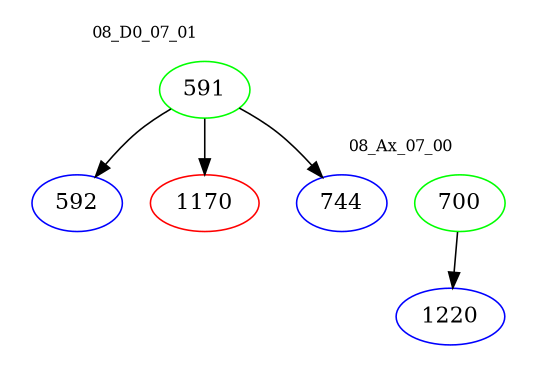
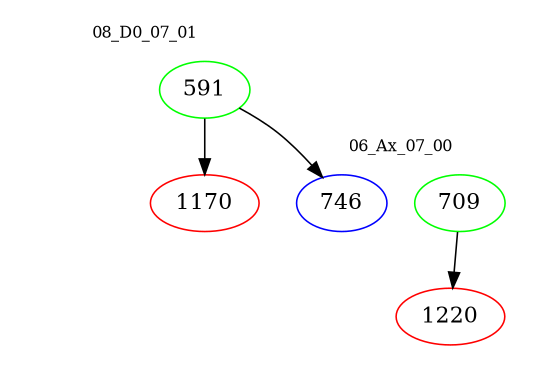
(401, 147) -> (401, 147)
(77, 203) -> none
(342, 203) -> (342, 203)
(460, 203) -> (460, 203)
(450, 317) -> (450, 317)
